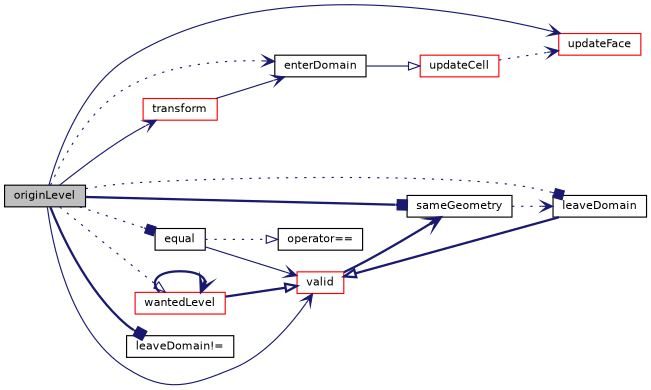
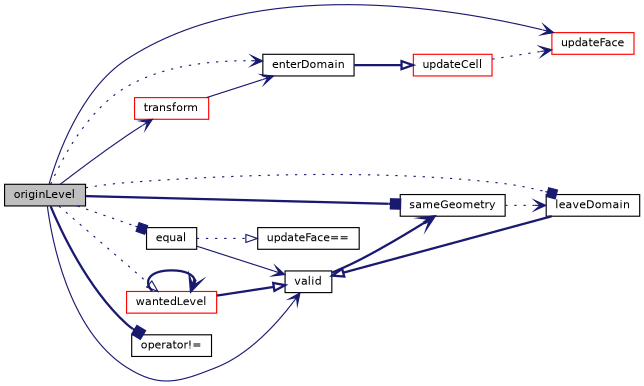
(387, 66) -> (378, 65)
(320, 239) -> (308, 238)
(320, 283) -> (308, 282)
(180, 347) -> (172, 346)
